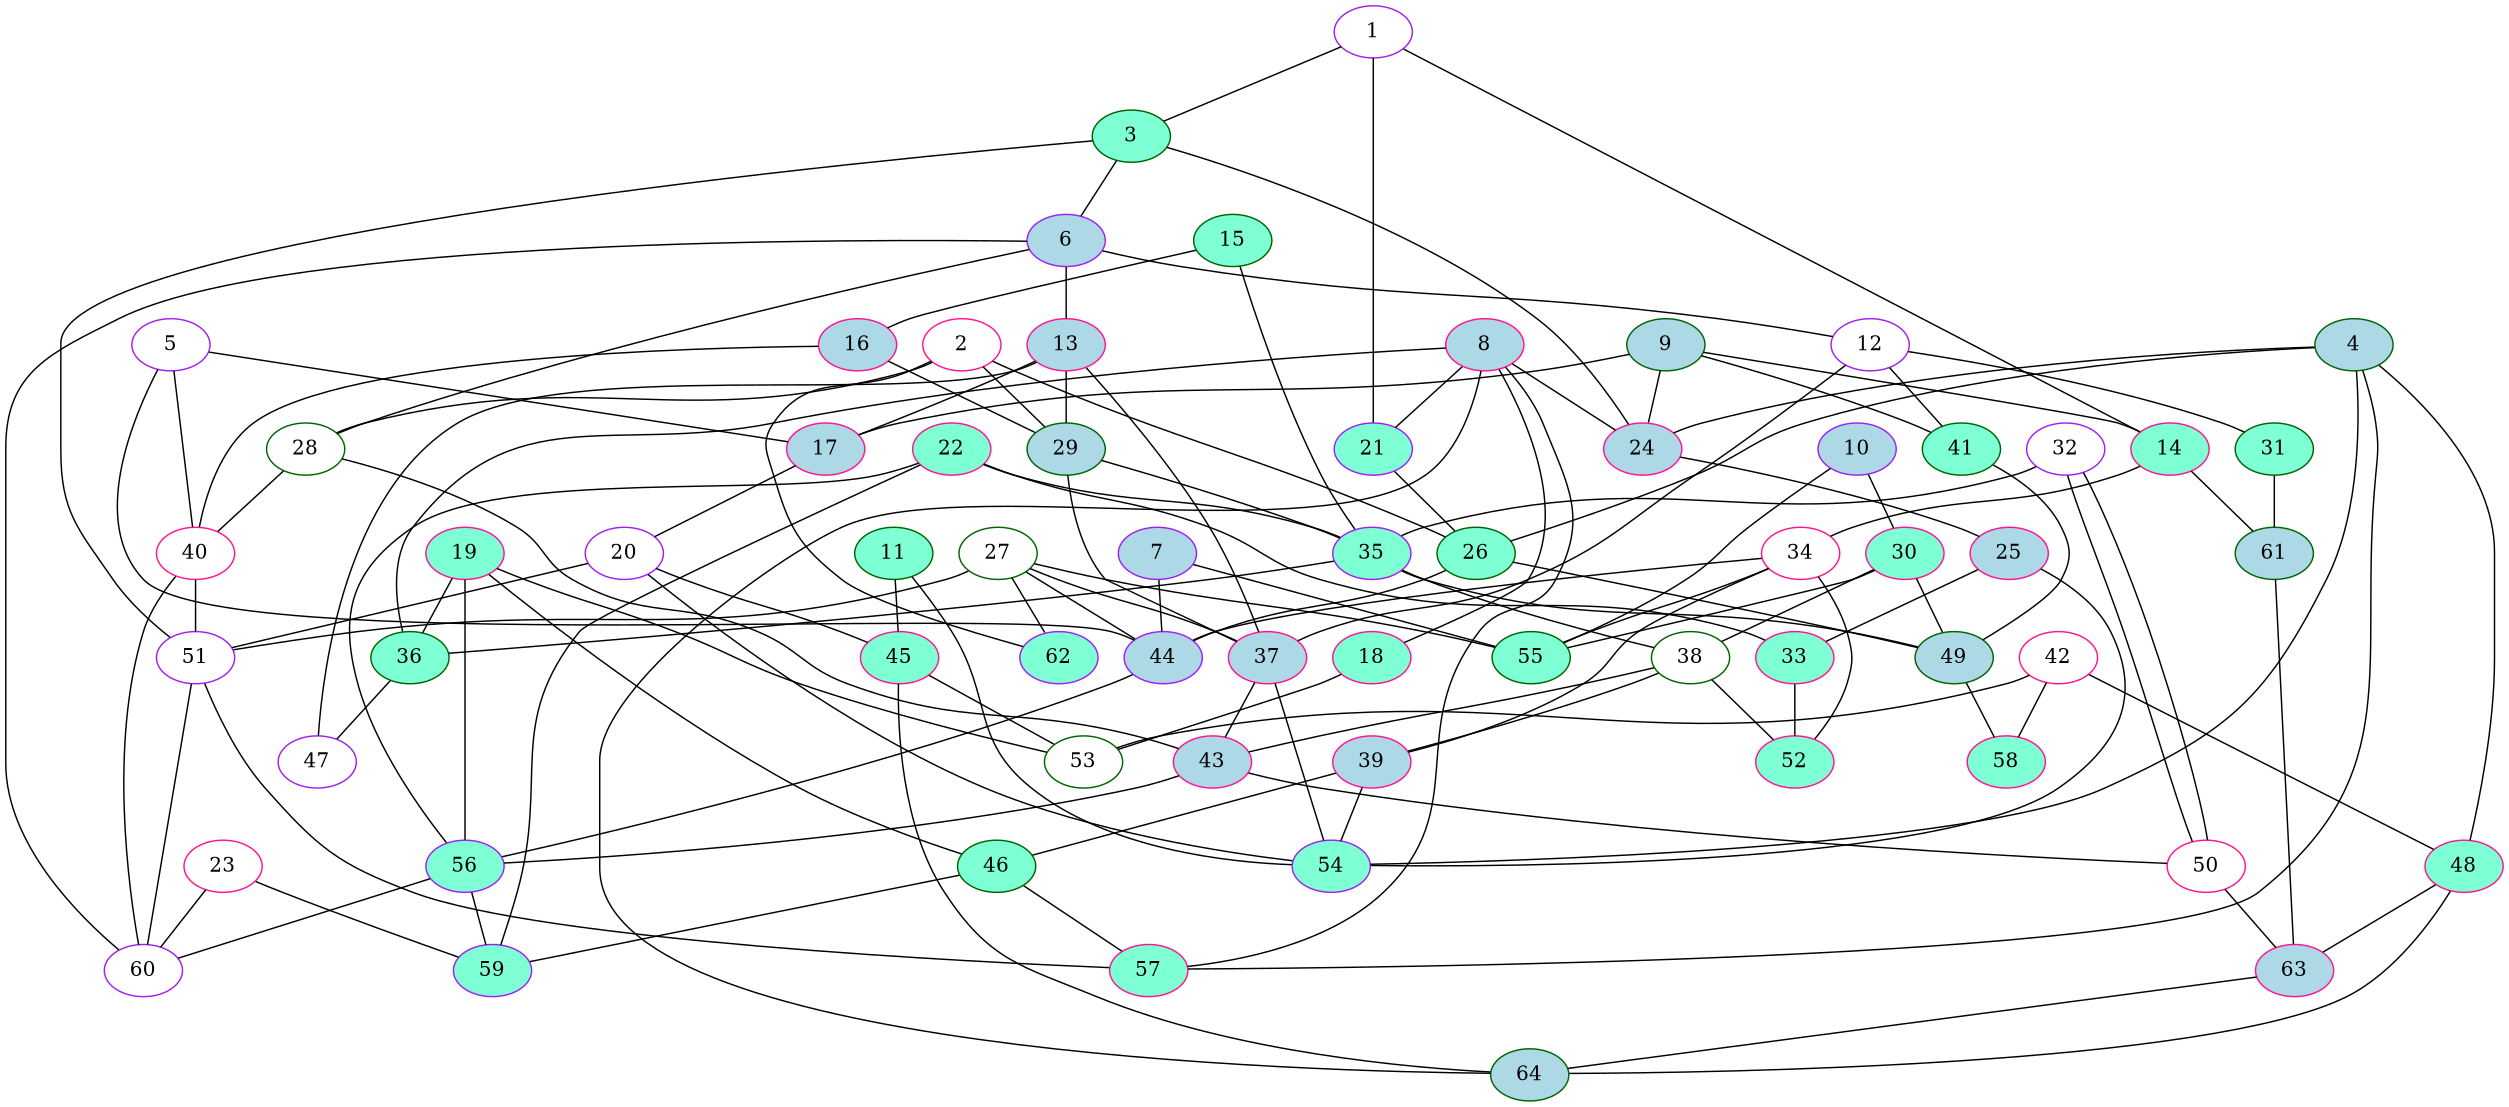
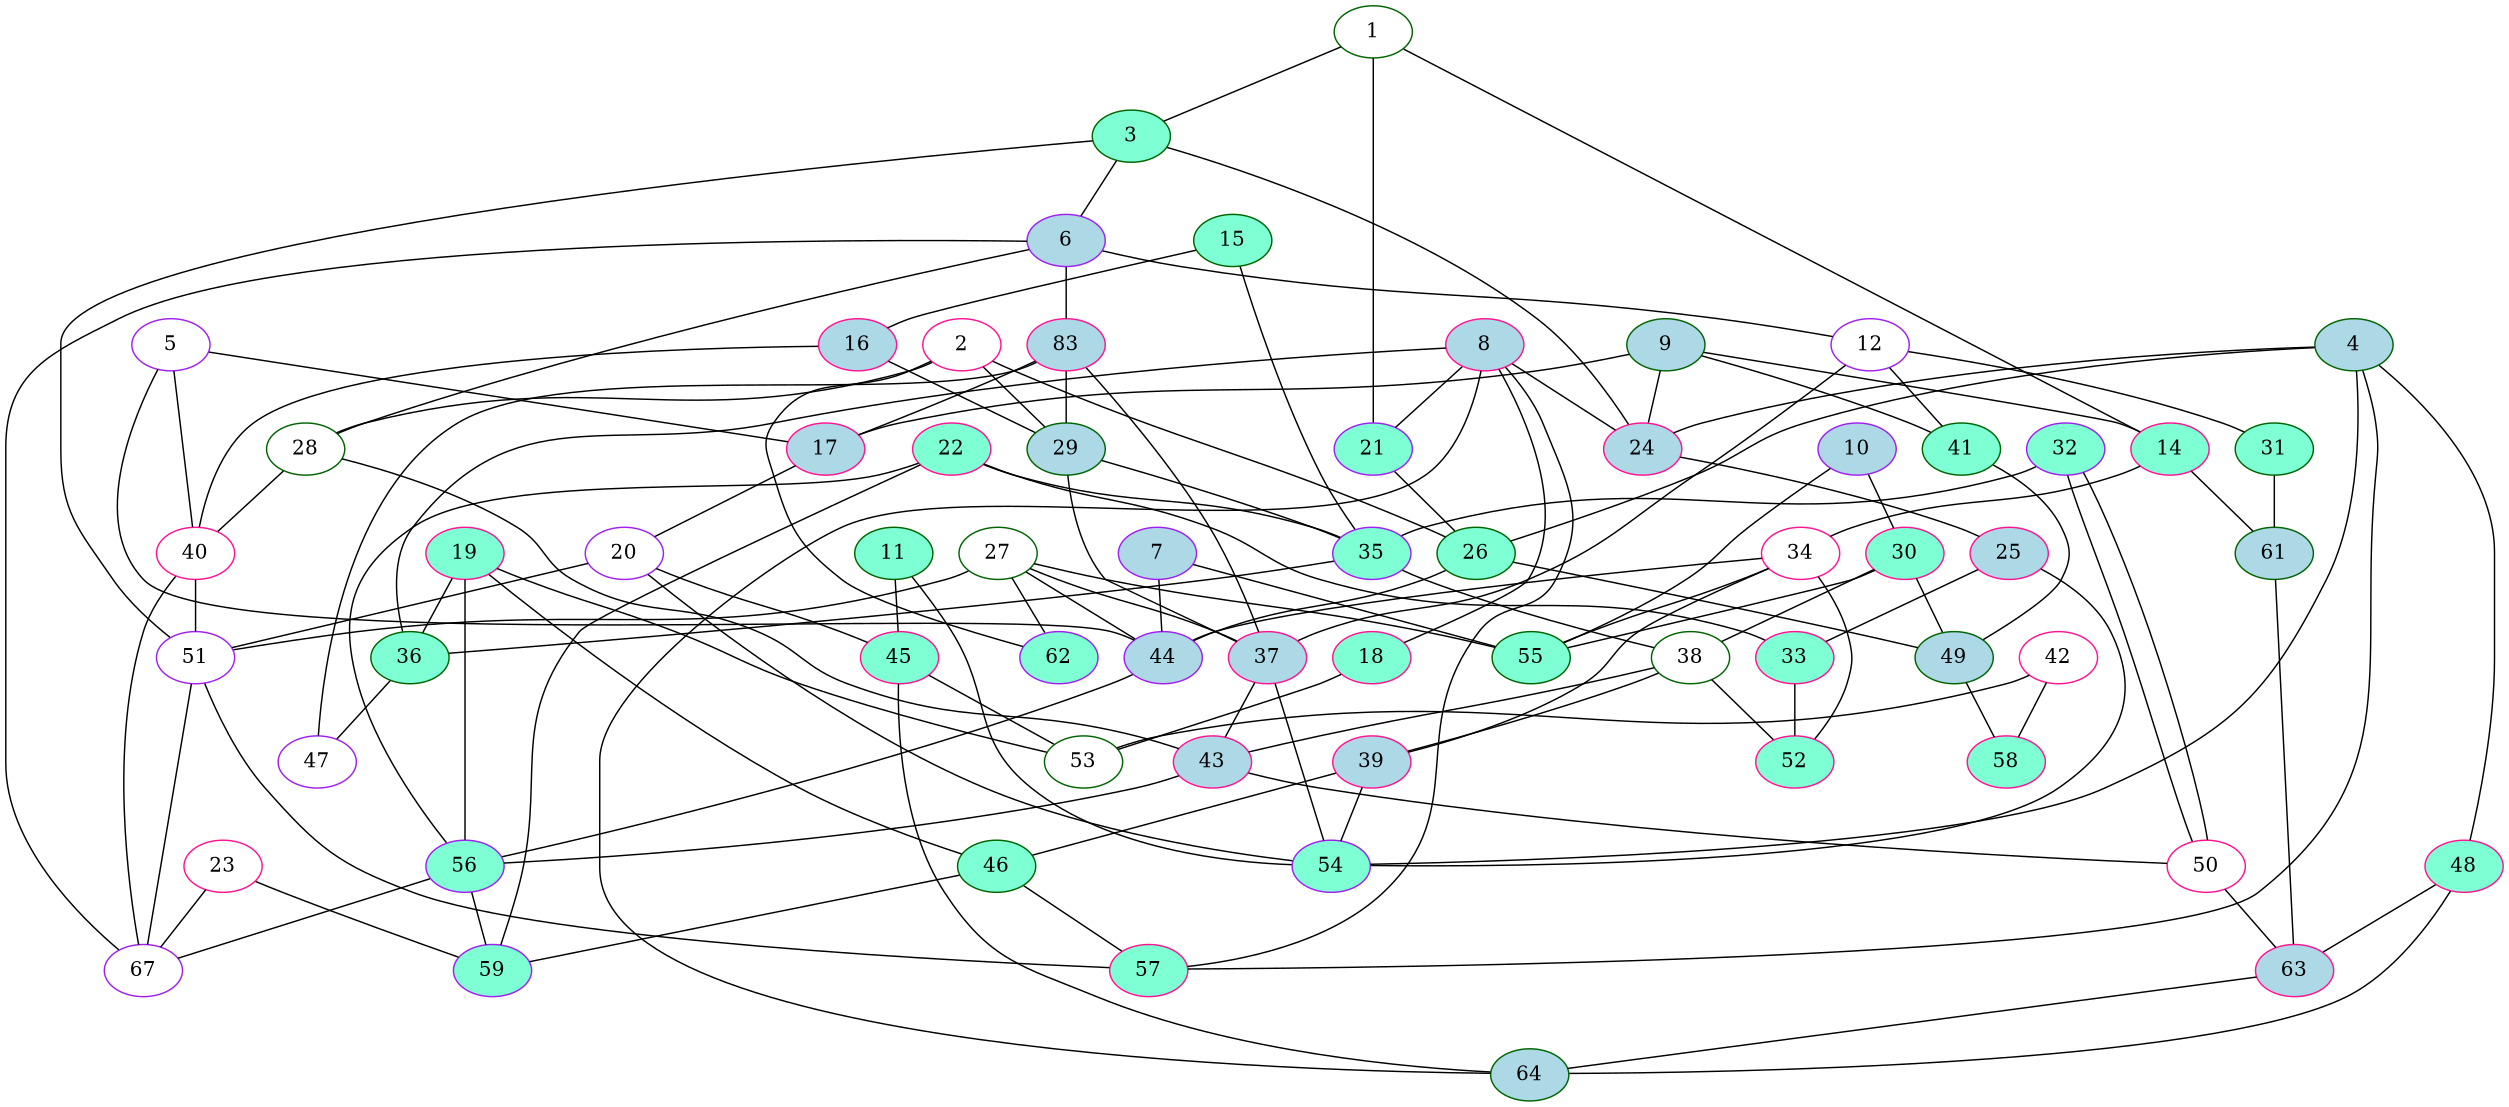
(1373, 32) -> (1373, 32)
(1066, 345) -> (1066, 345)
(2066, 449) -> (2066, 449)
(1737, 618) -> none
(2261, 762) -> none
(143, 971) -> (143, 971)
